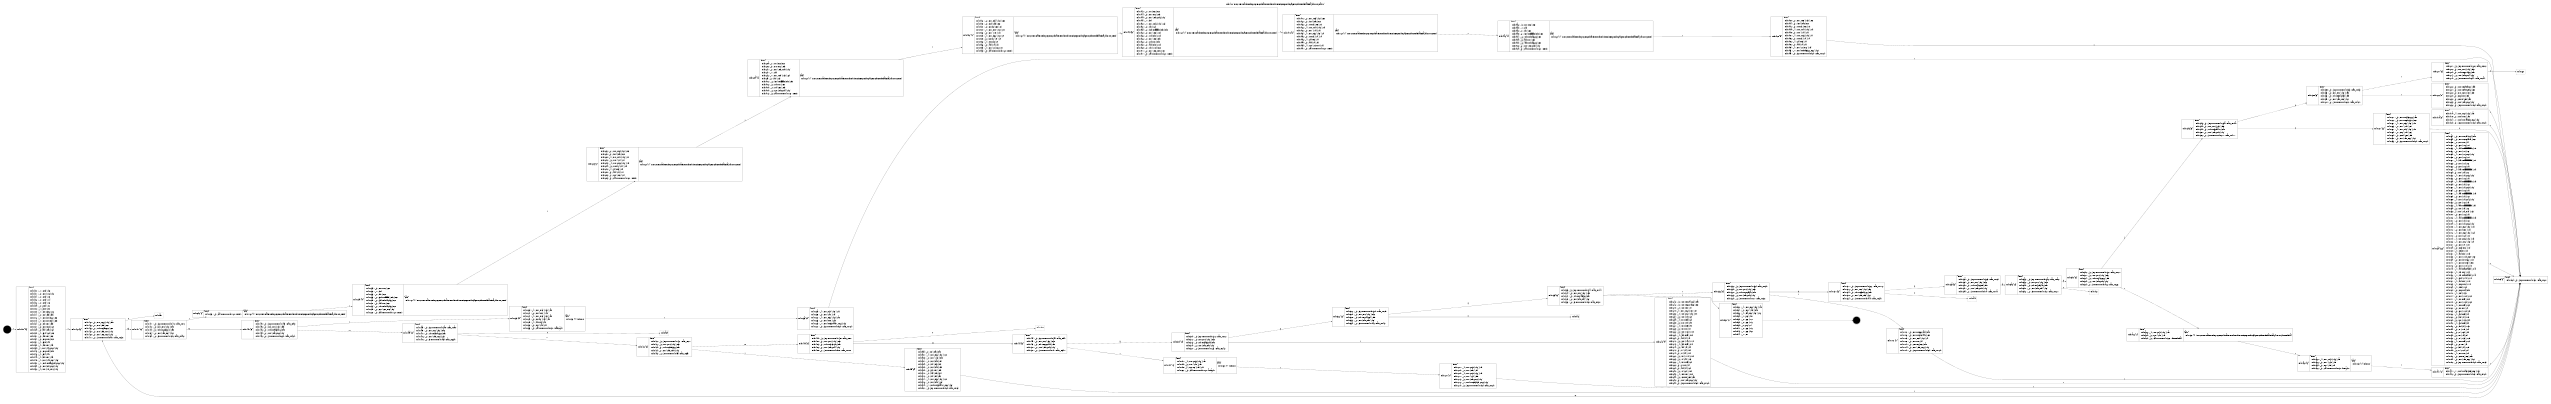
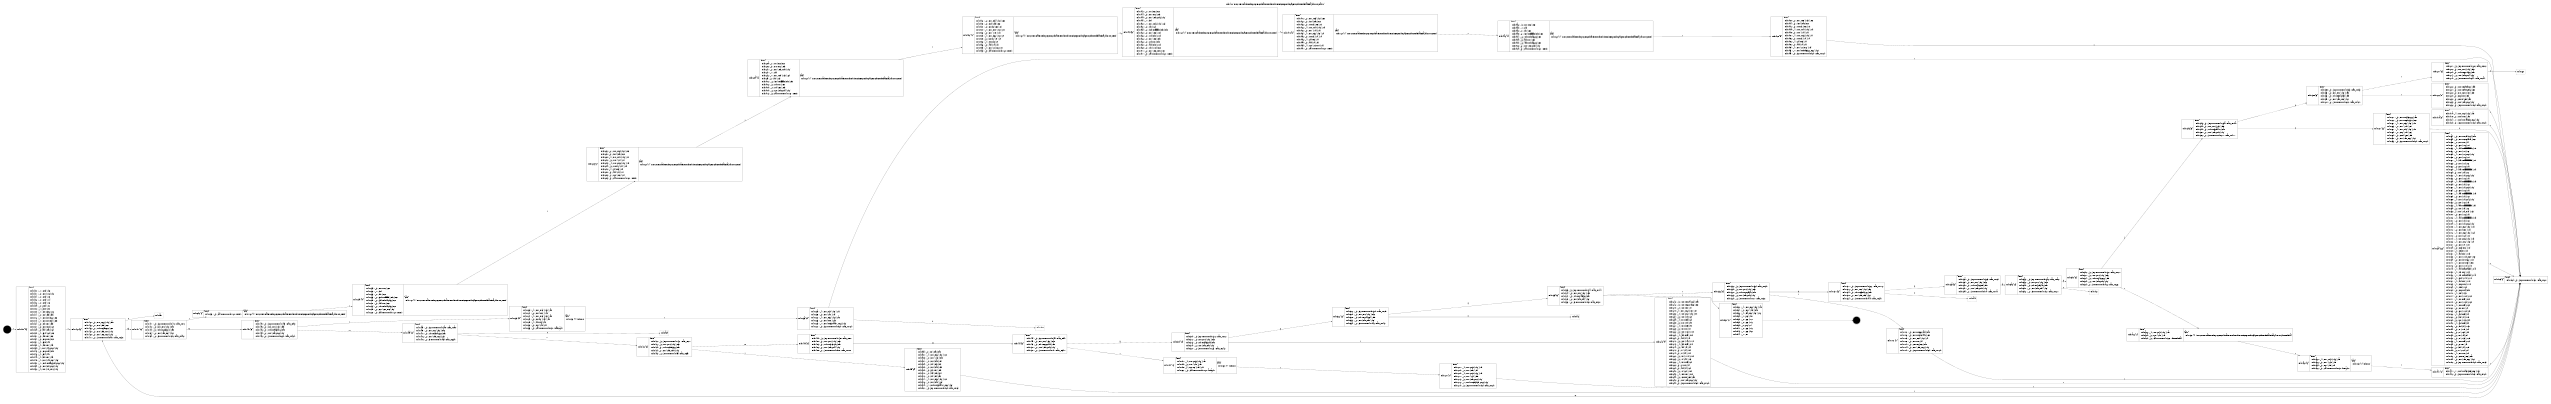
(944, 335) -> (944, 324)
